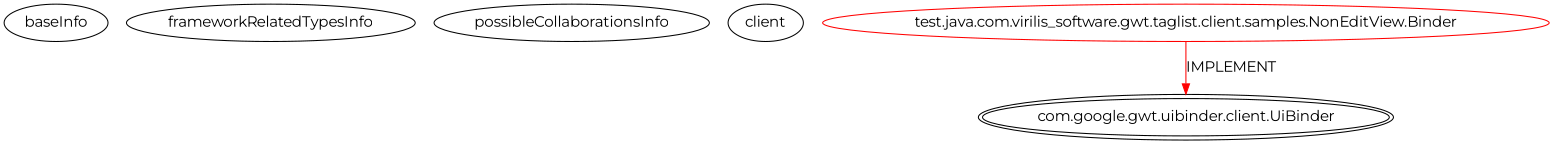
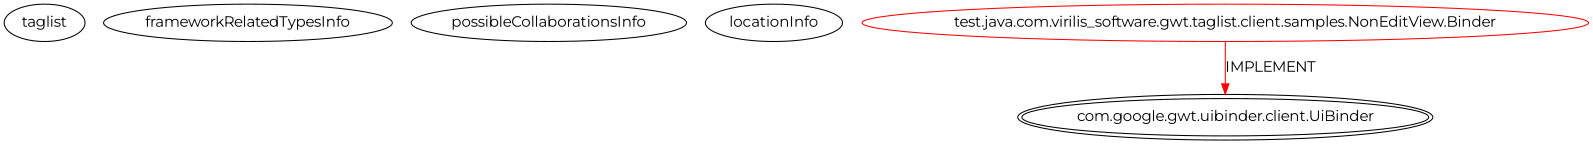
(56, 23) -> (45, 23)
(766, 23) -> (774, 23)
